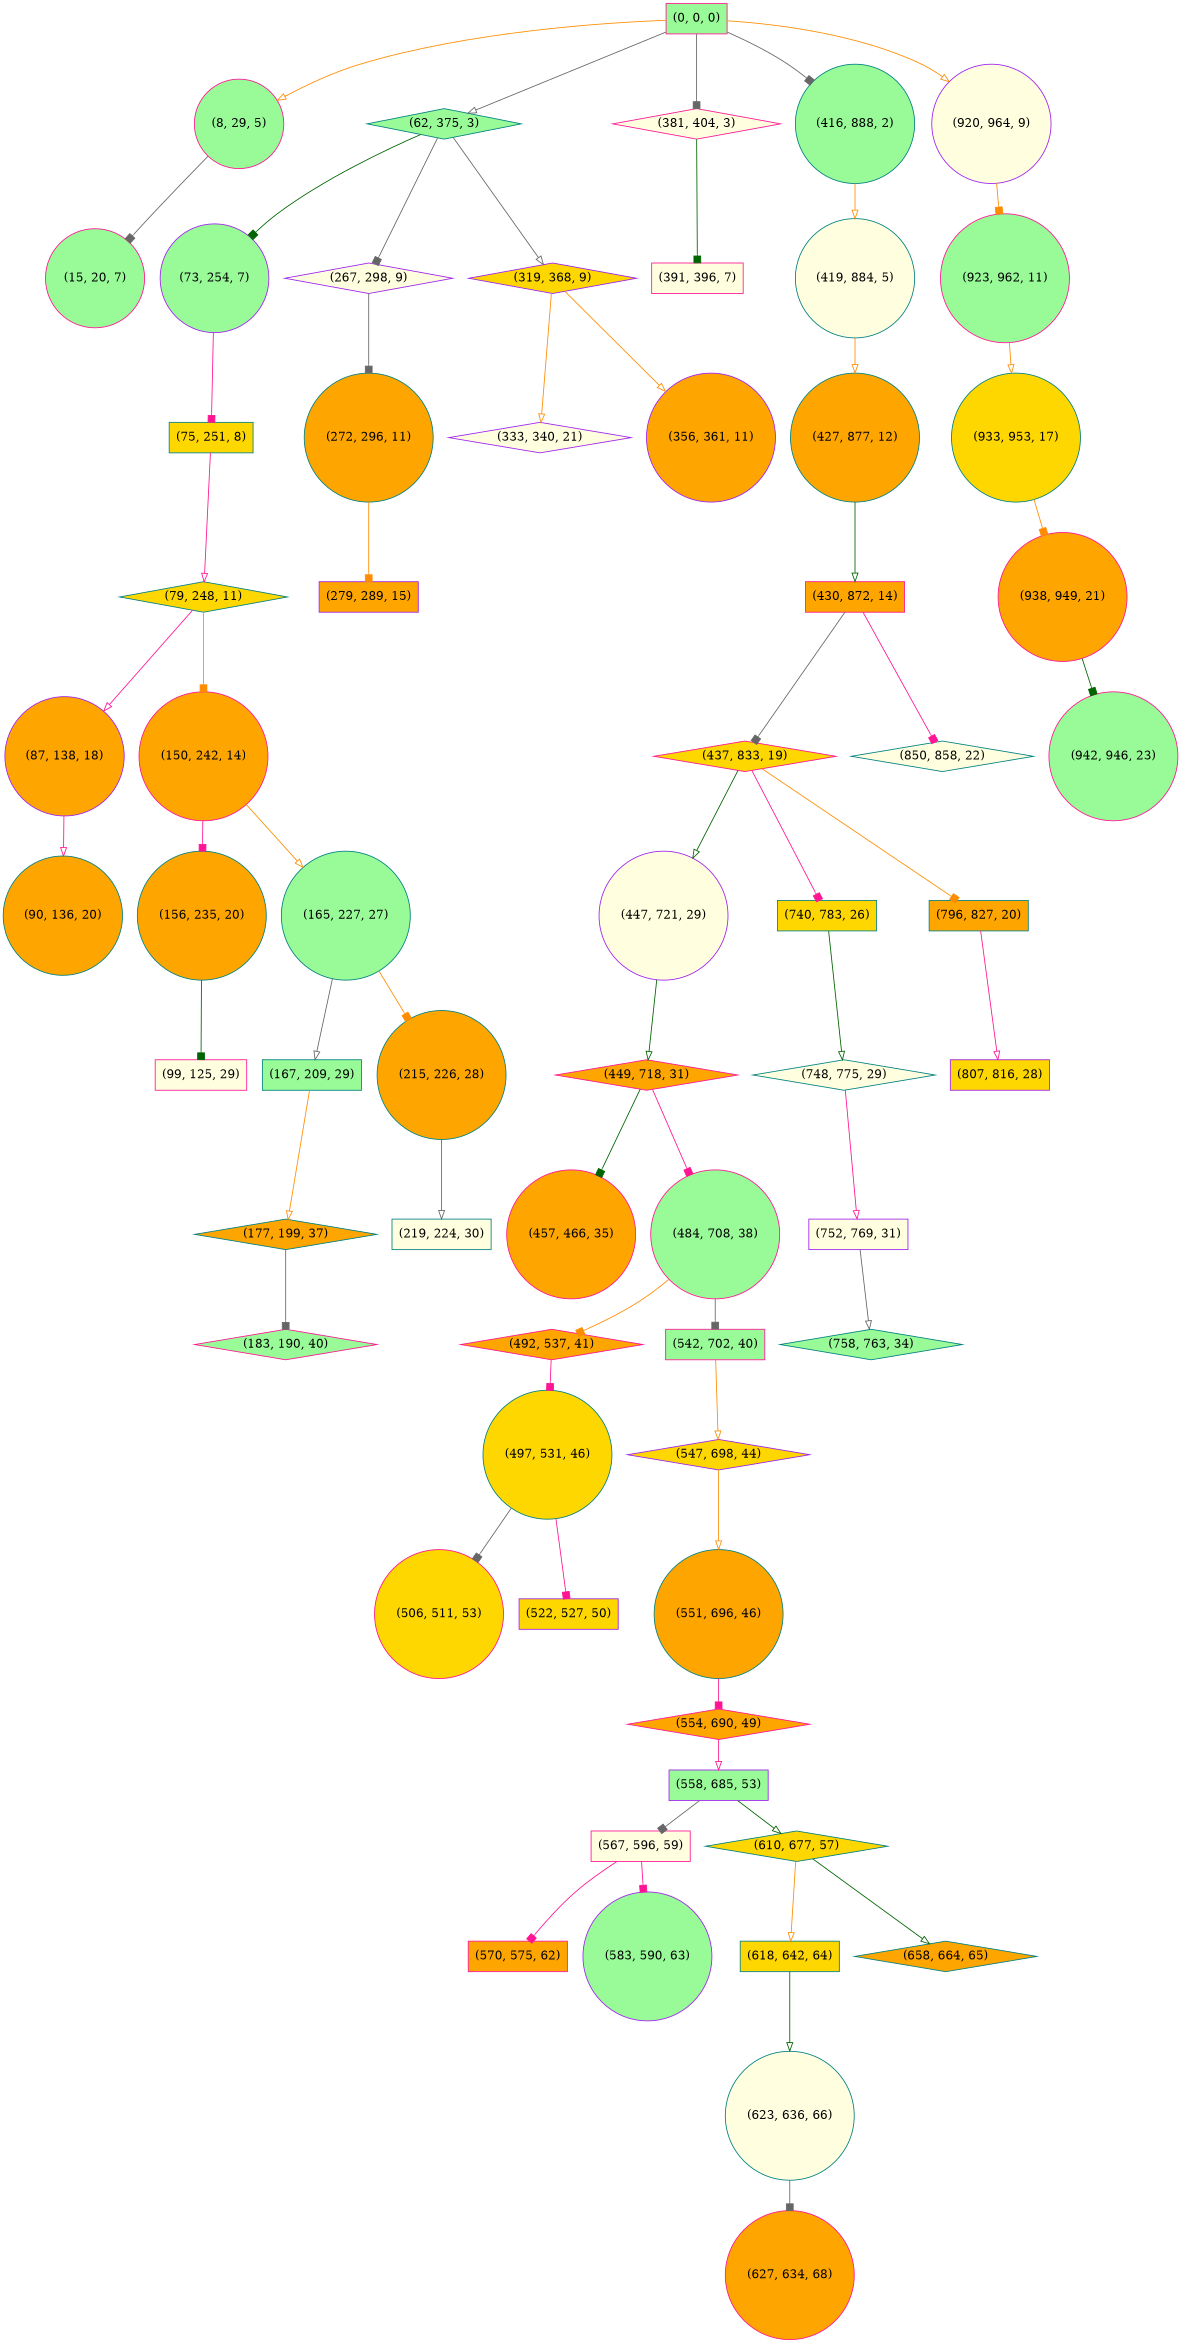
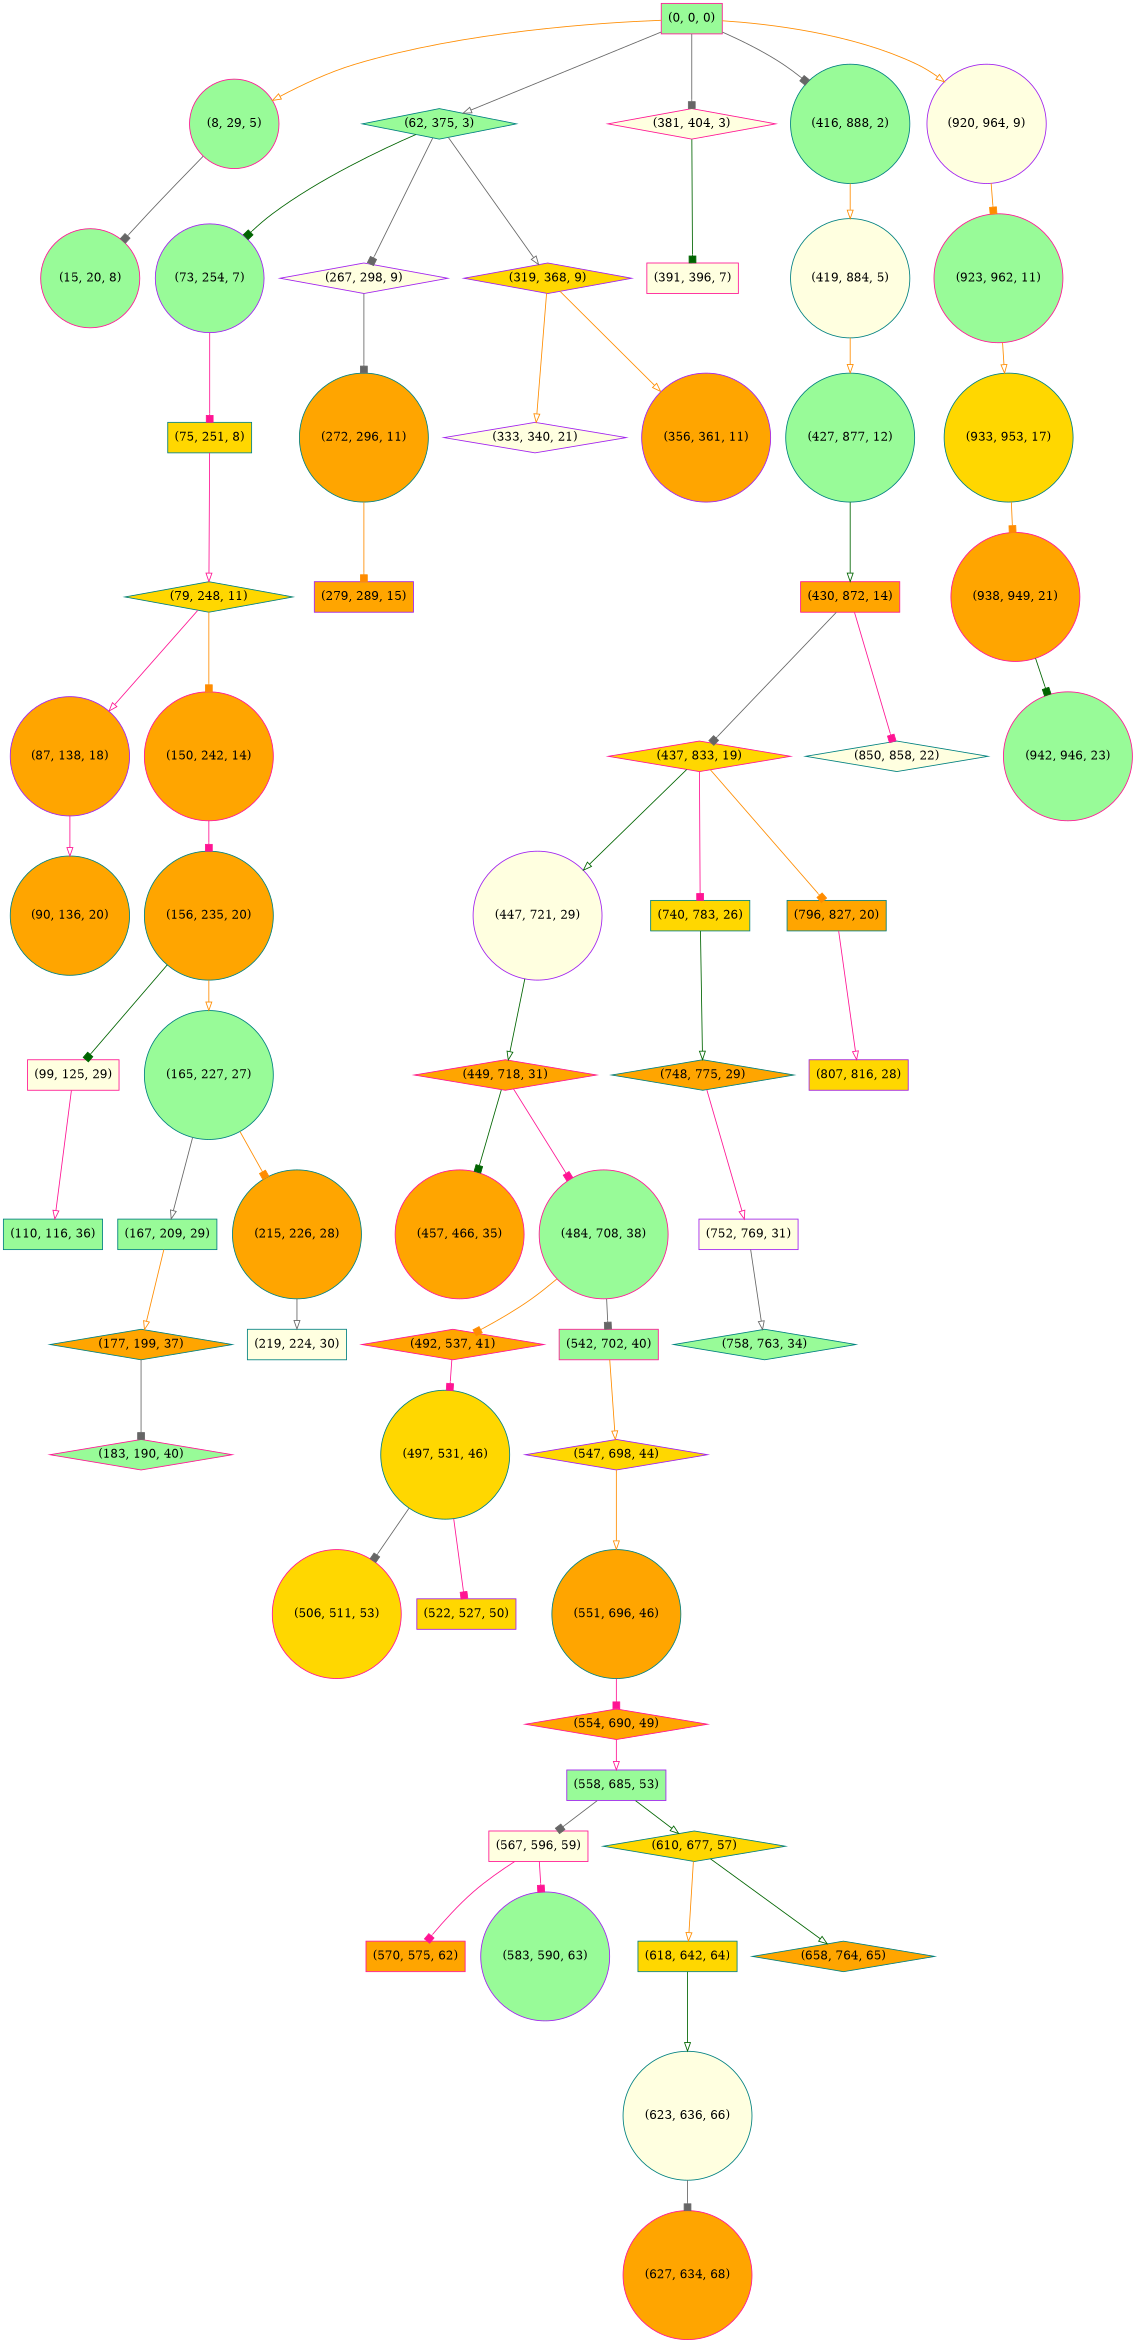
(95, 278) -> (90, 278)
(855, 438) -> (850, 438)
(272, 833) -> (209, 991)
(844, 1075) -> (703, 1075)
none -> (53, 1234)
(946, 1956) -> (843, 1956)
